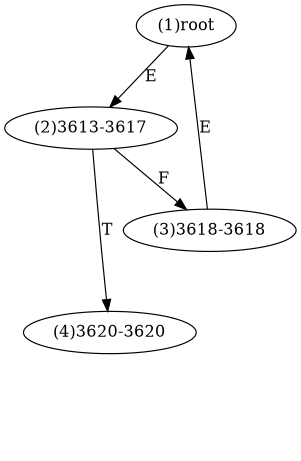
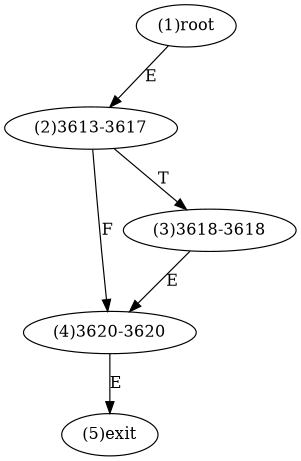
(199, 134) -> (164, 277)
(164, 179) -> (164, 179)
(108, 230) -> (108, 230)
none -> (110, 435)
